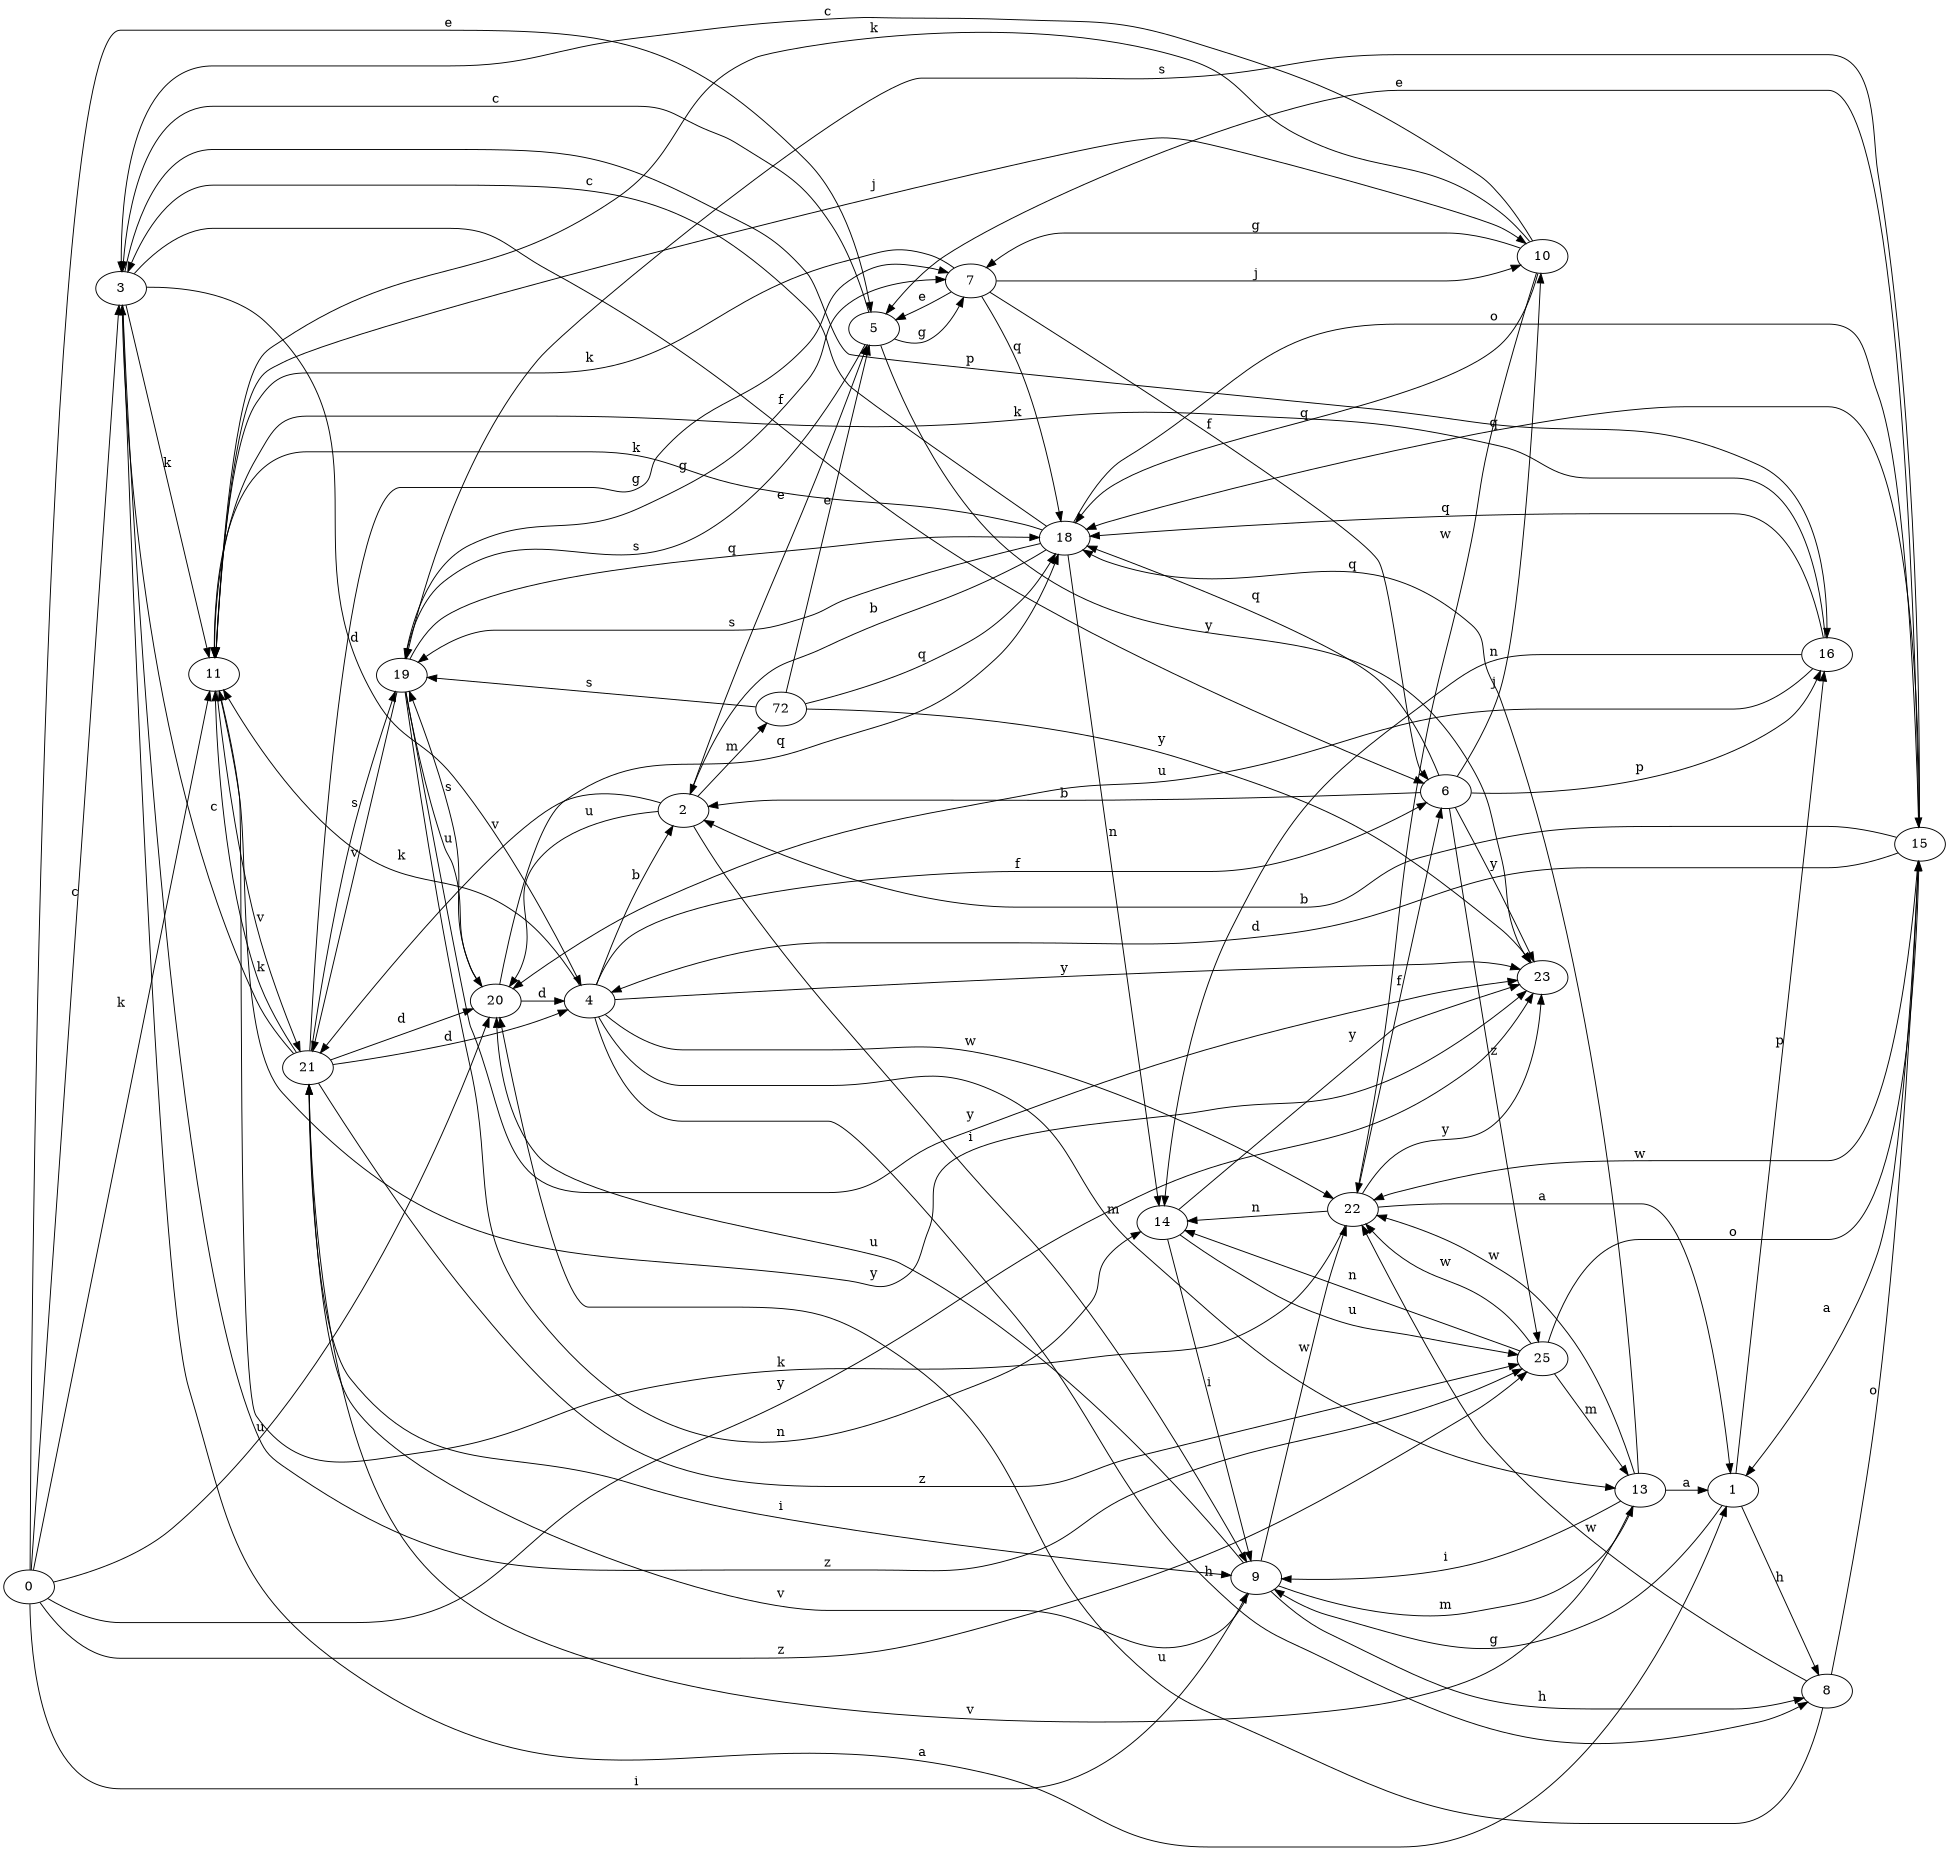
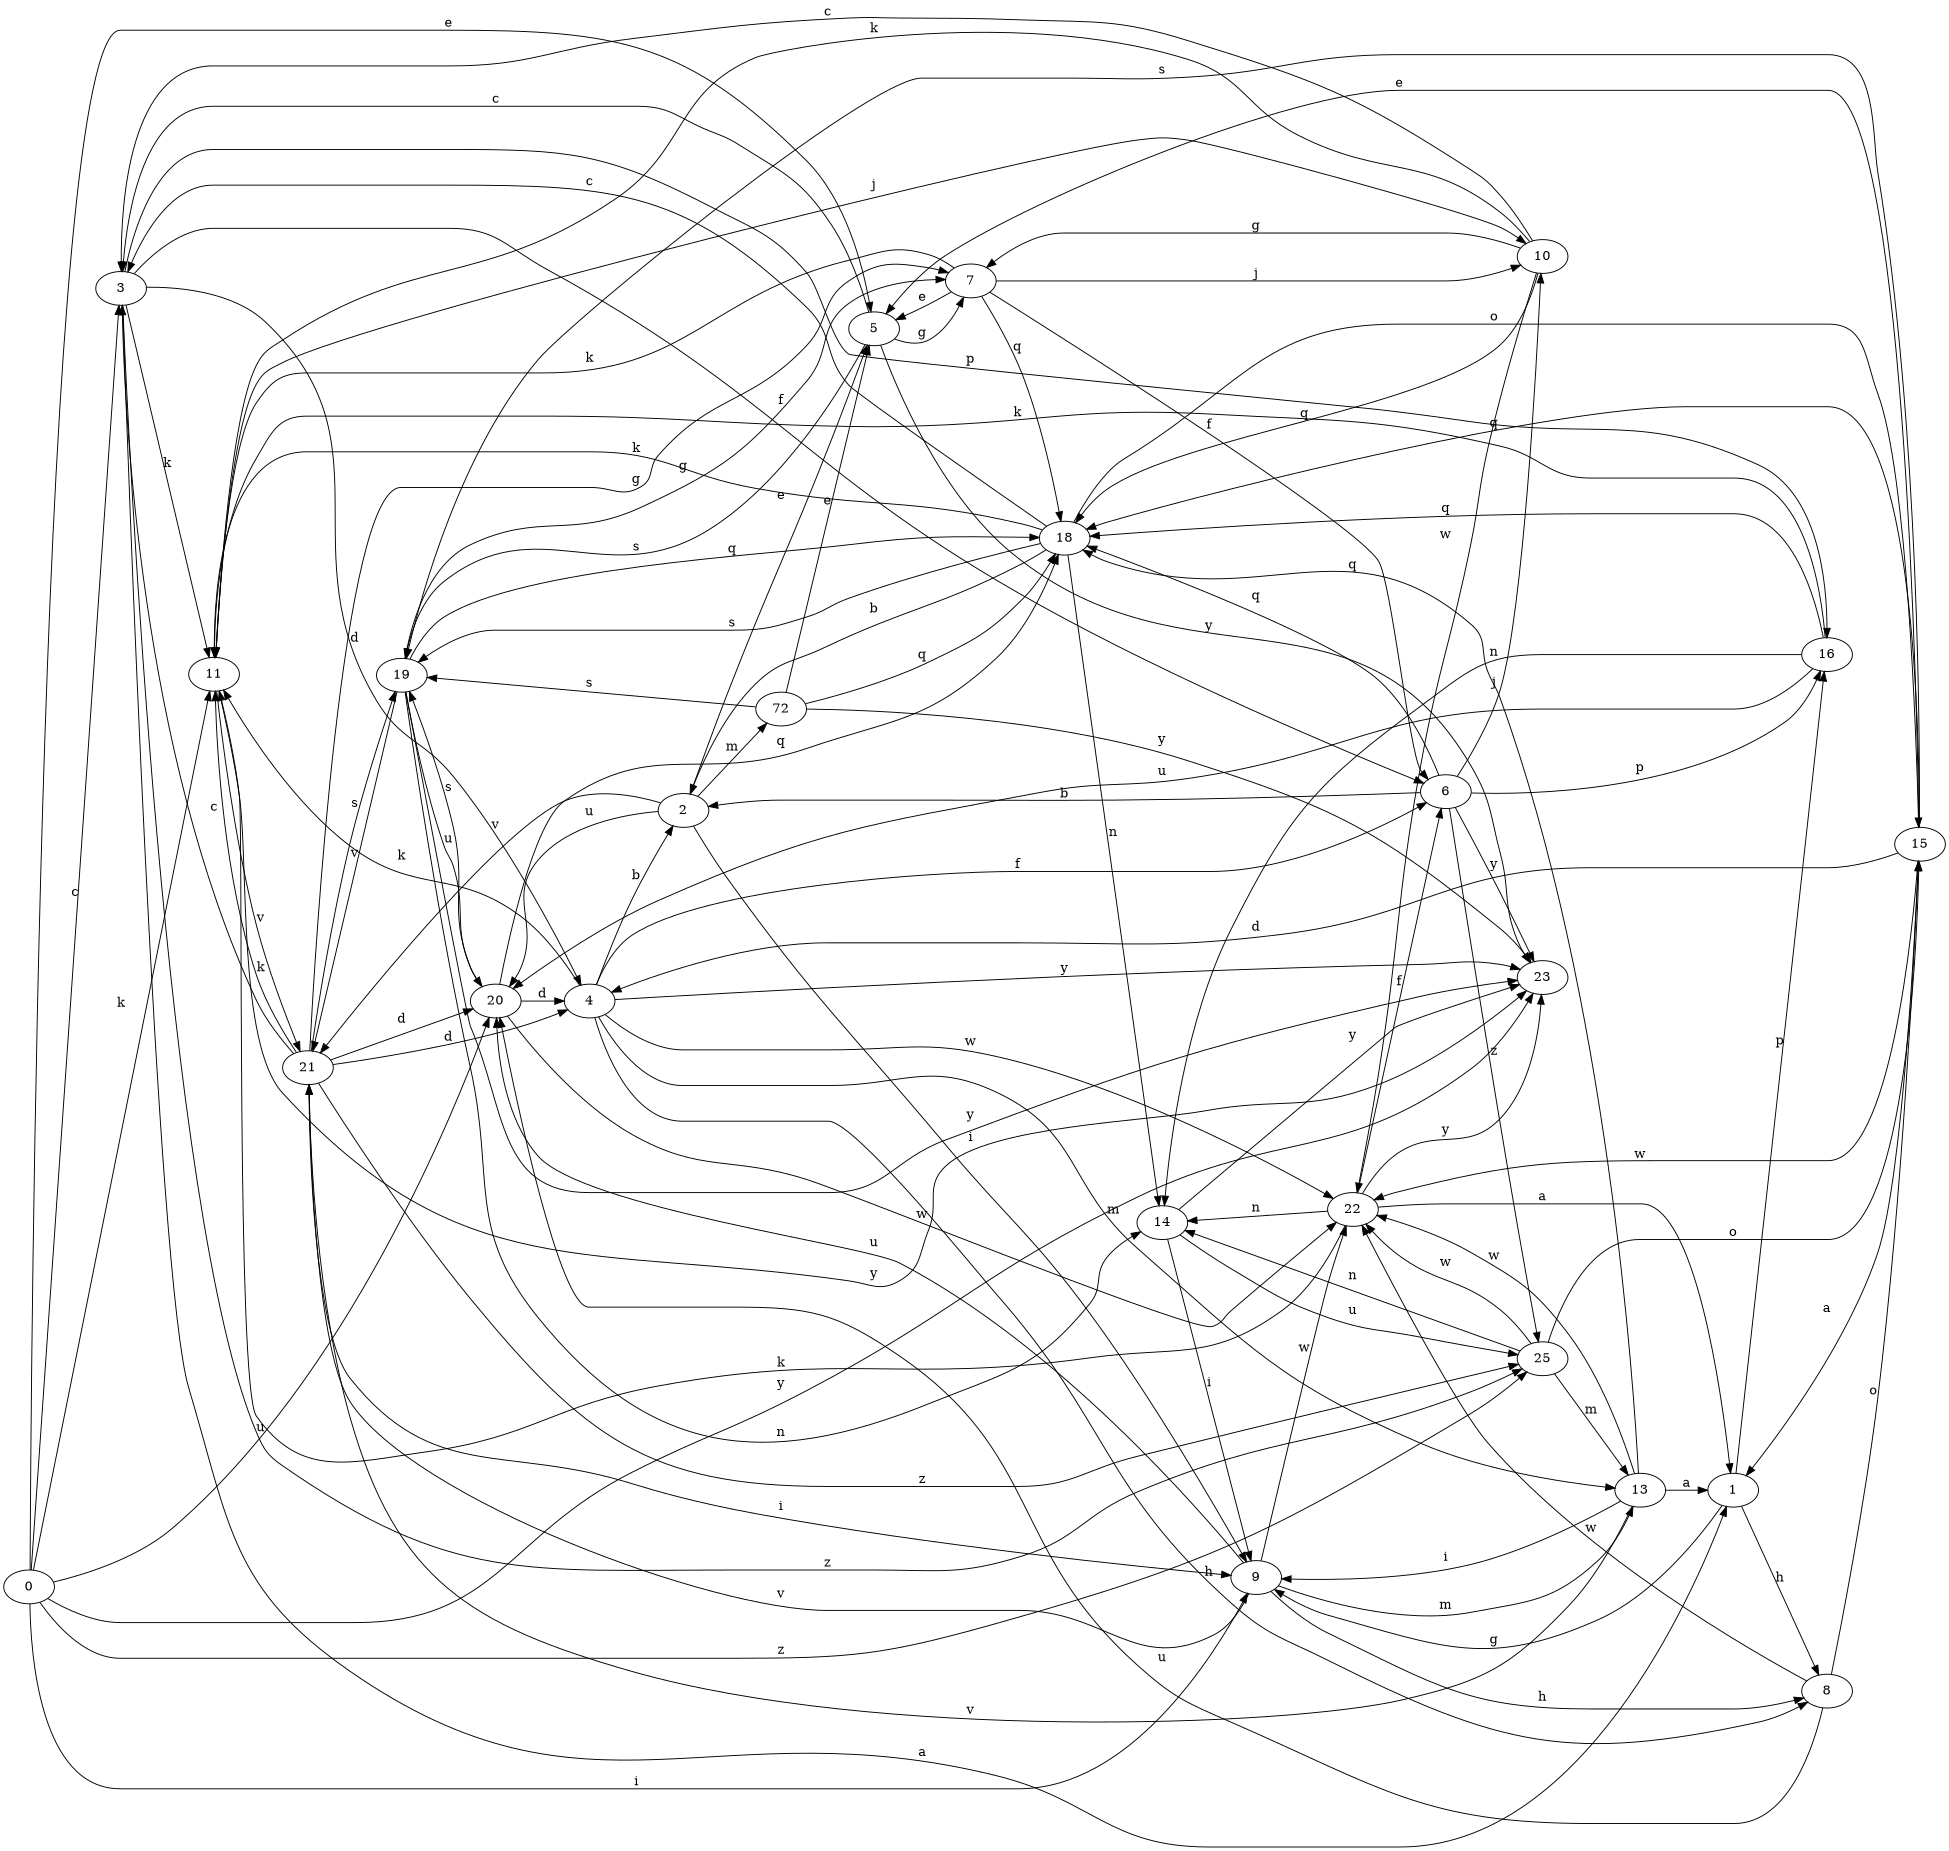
(1306, 907) -> none
none -> (914, 1220)
